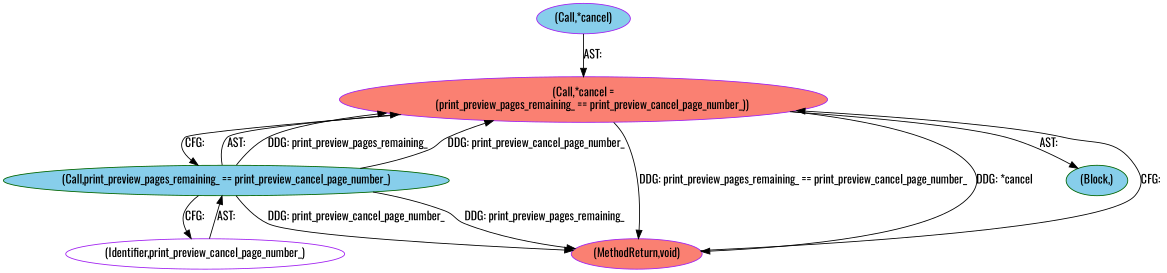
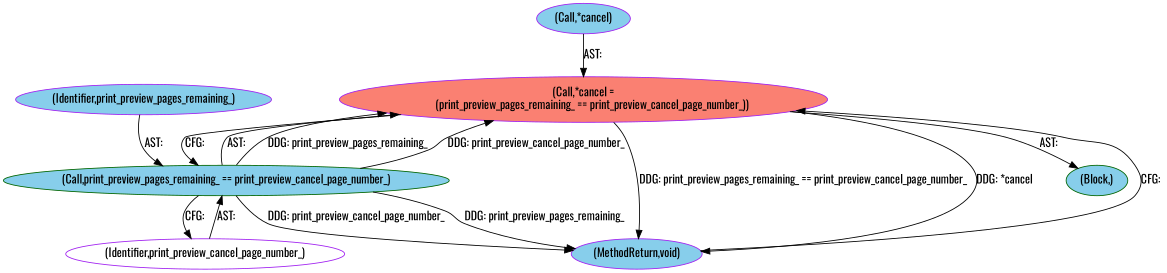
none -> (144, 100)
(637, 254) -> (637, 254)
